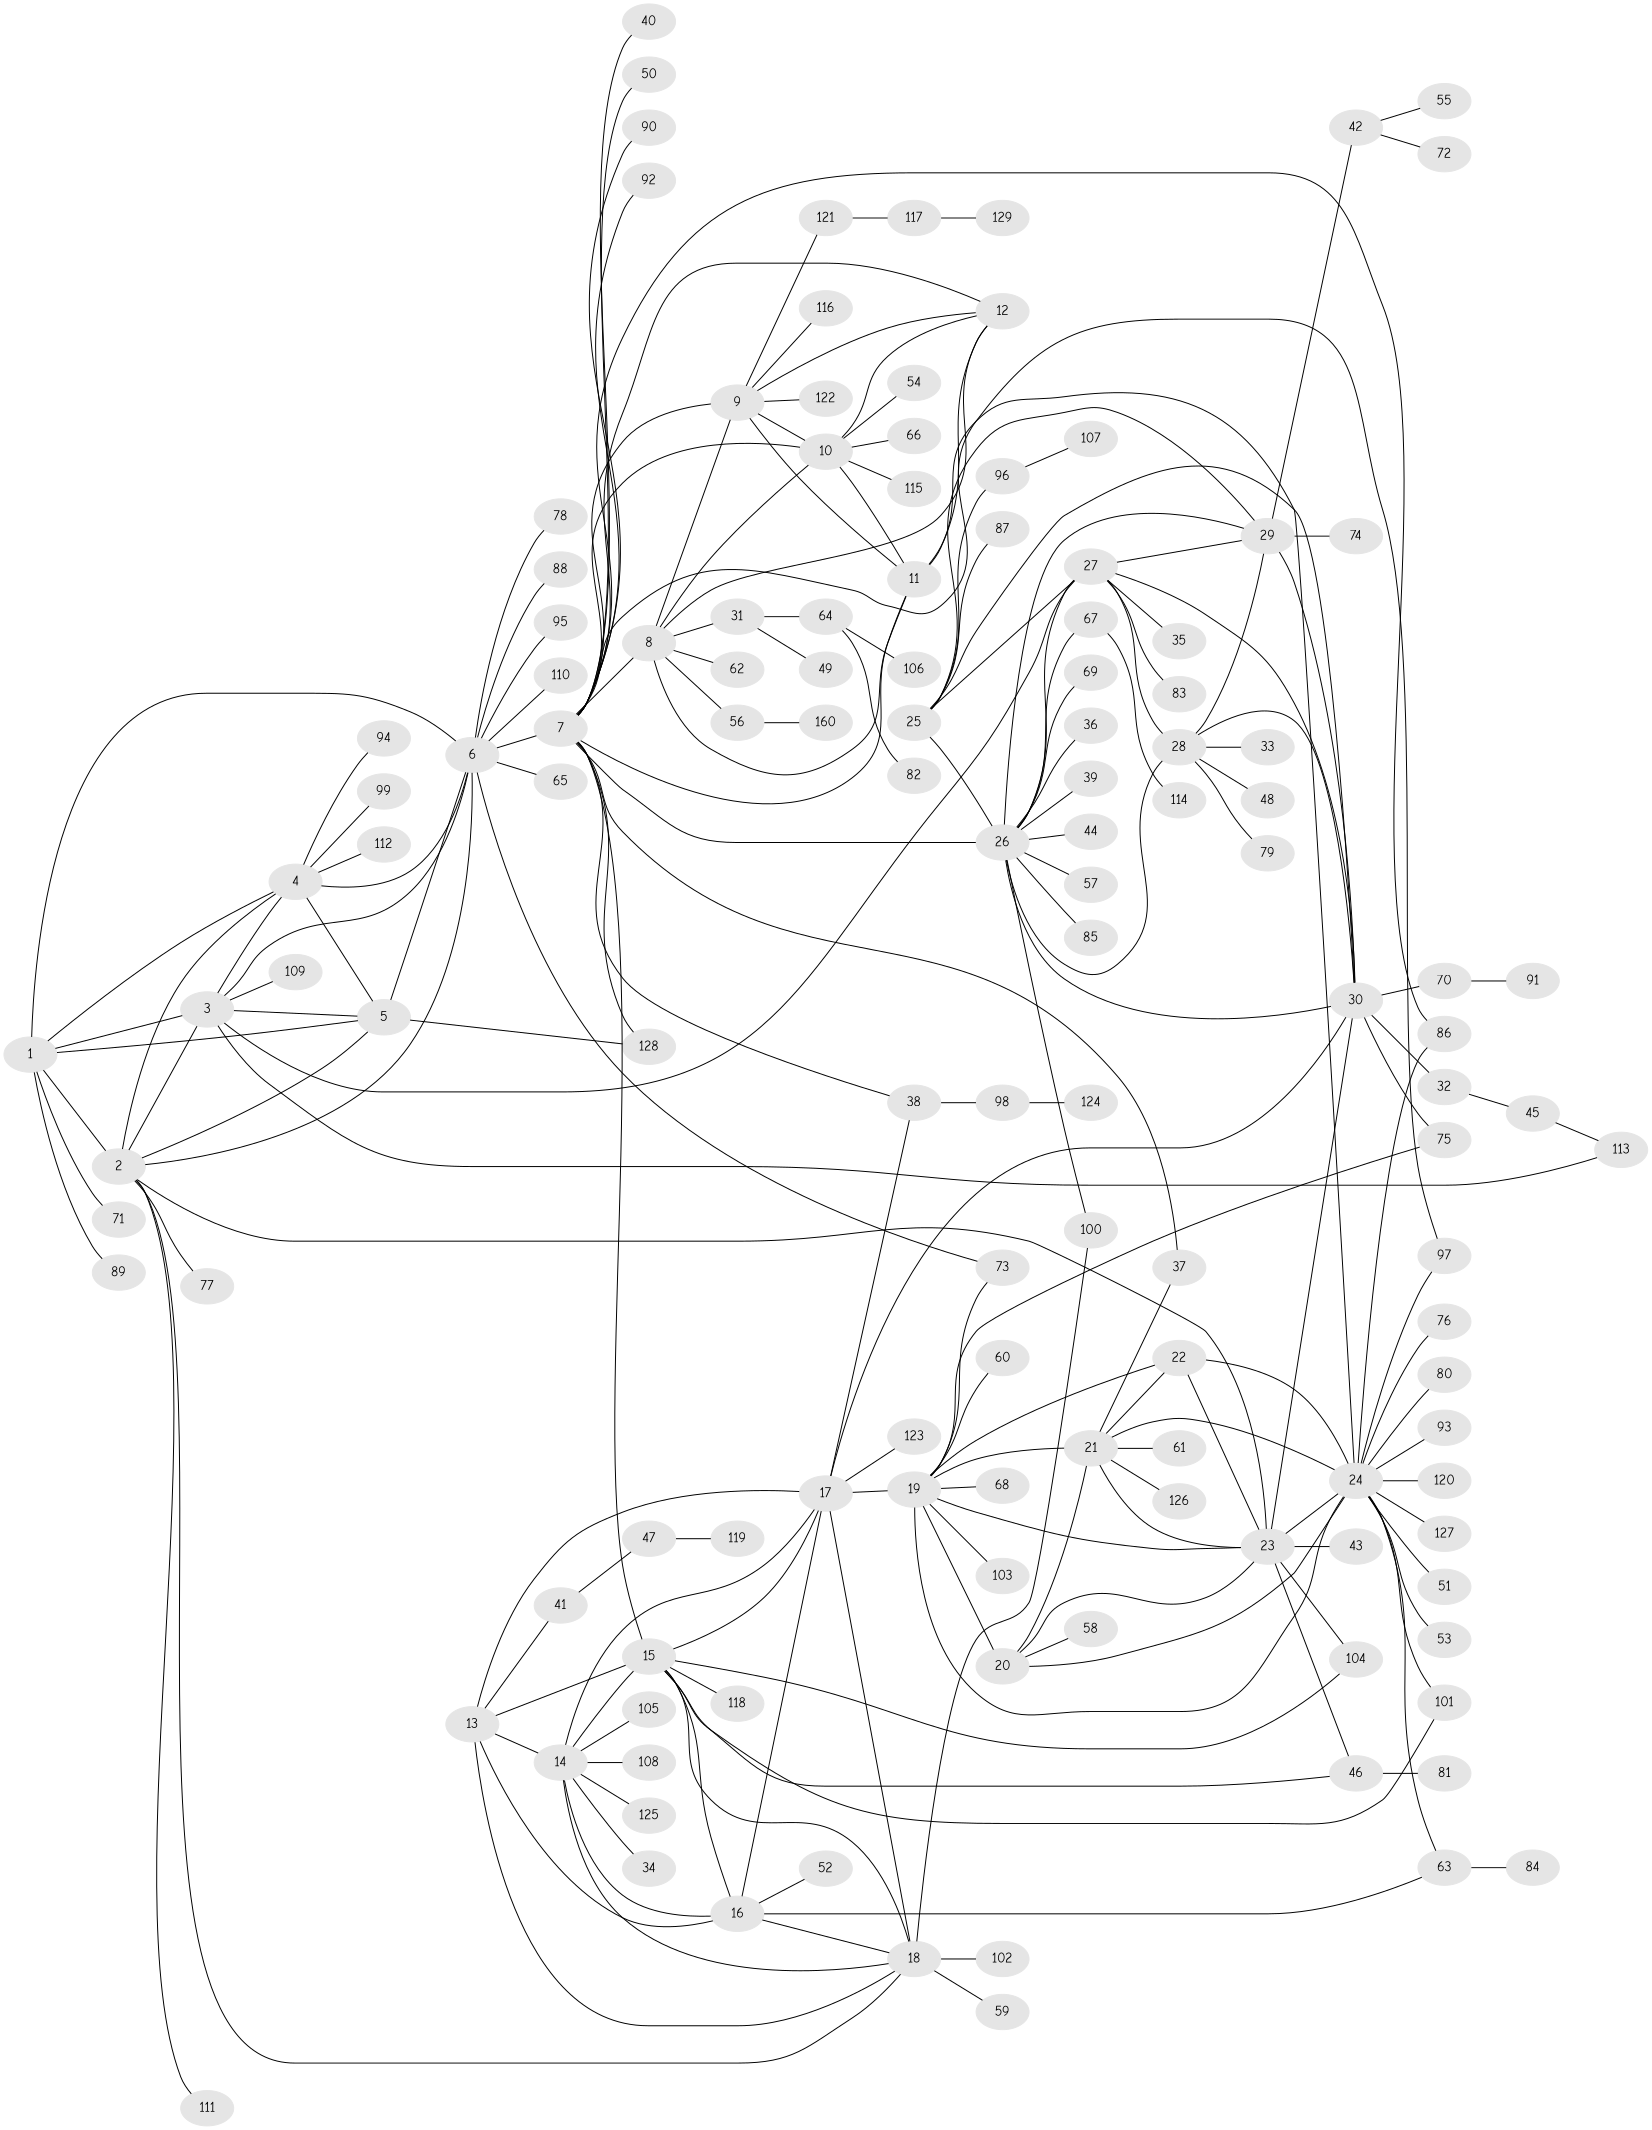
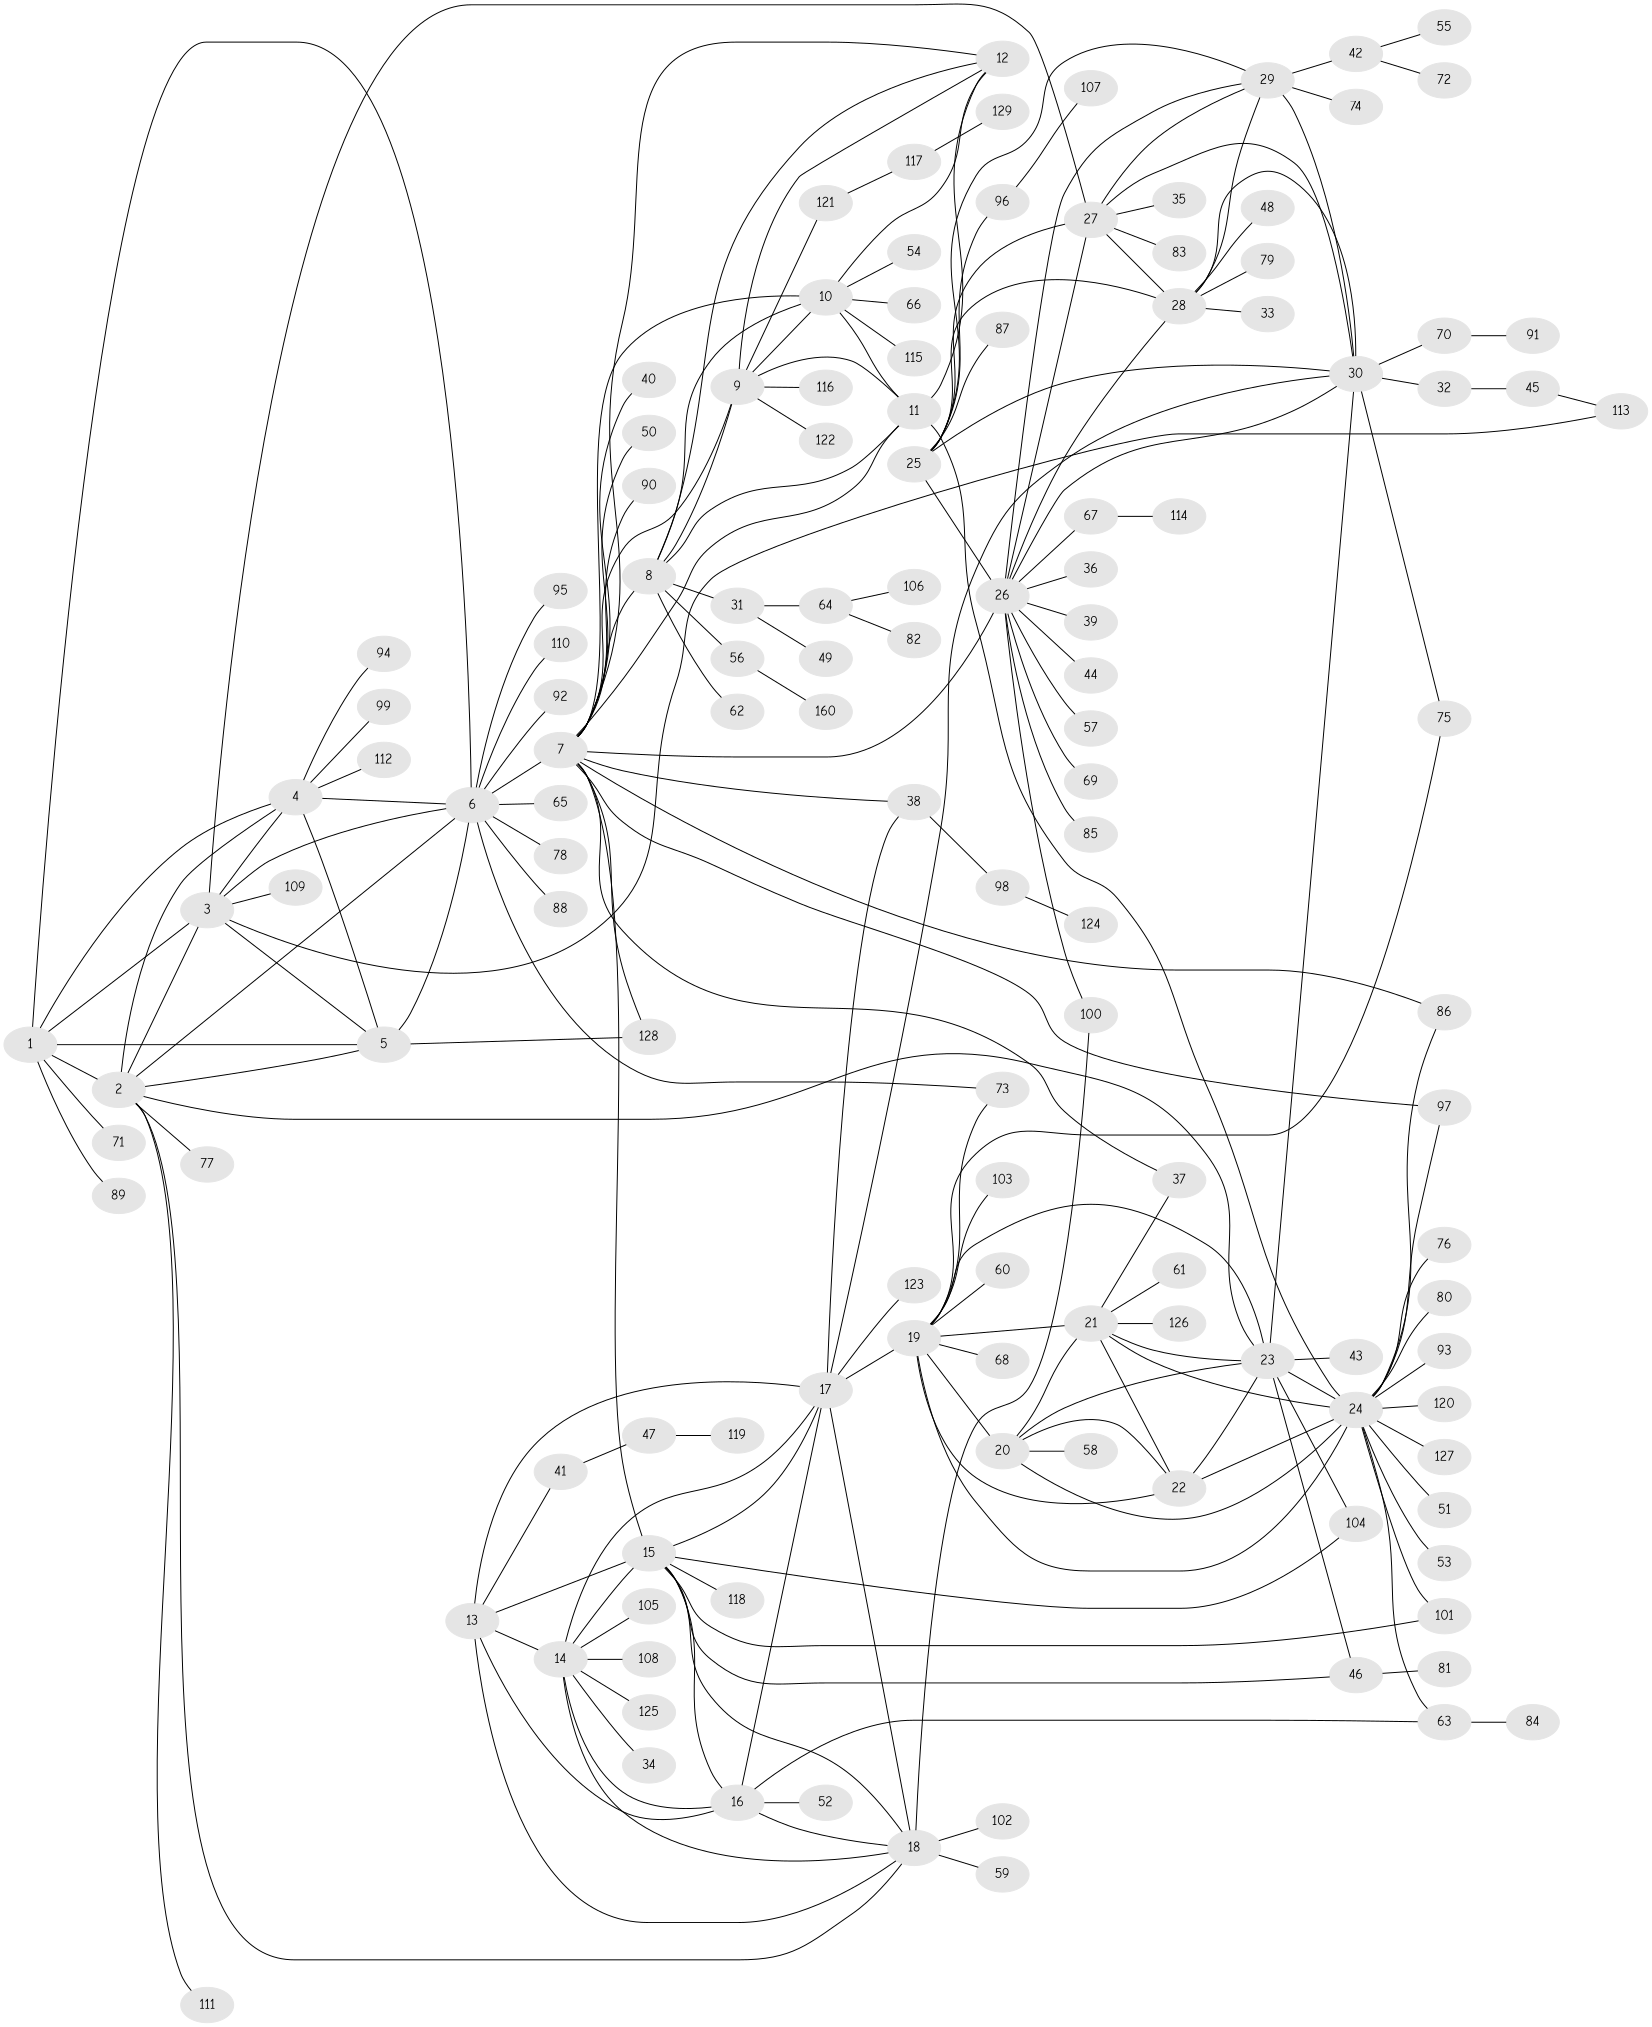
none -> (987, 297)
(608, 456) -> (513, 749)
none -> (1103, 1421)
